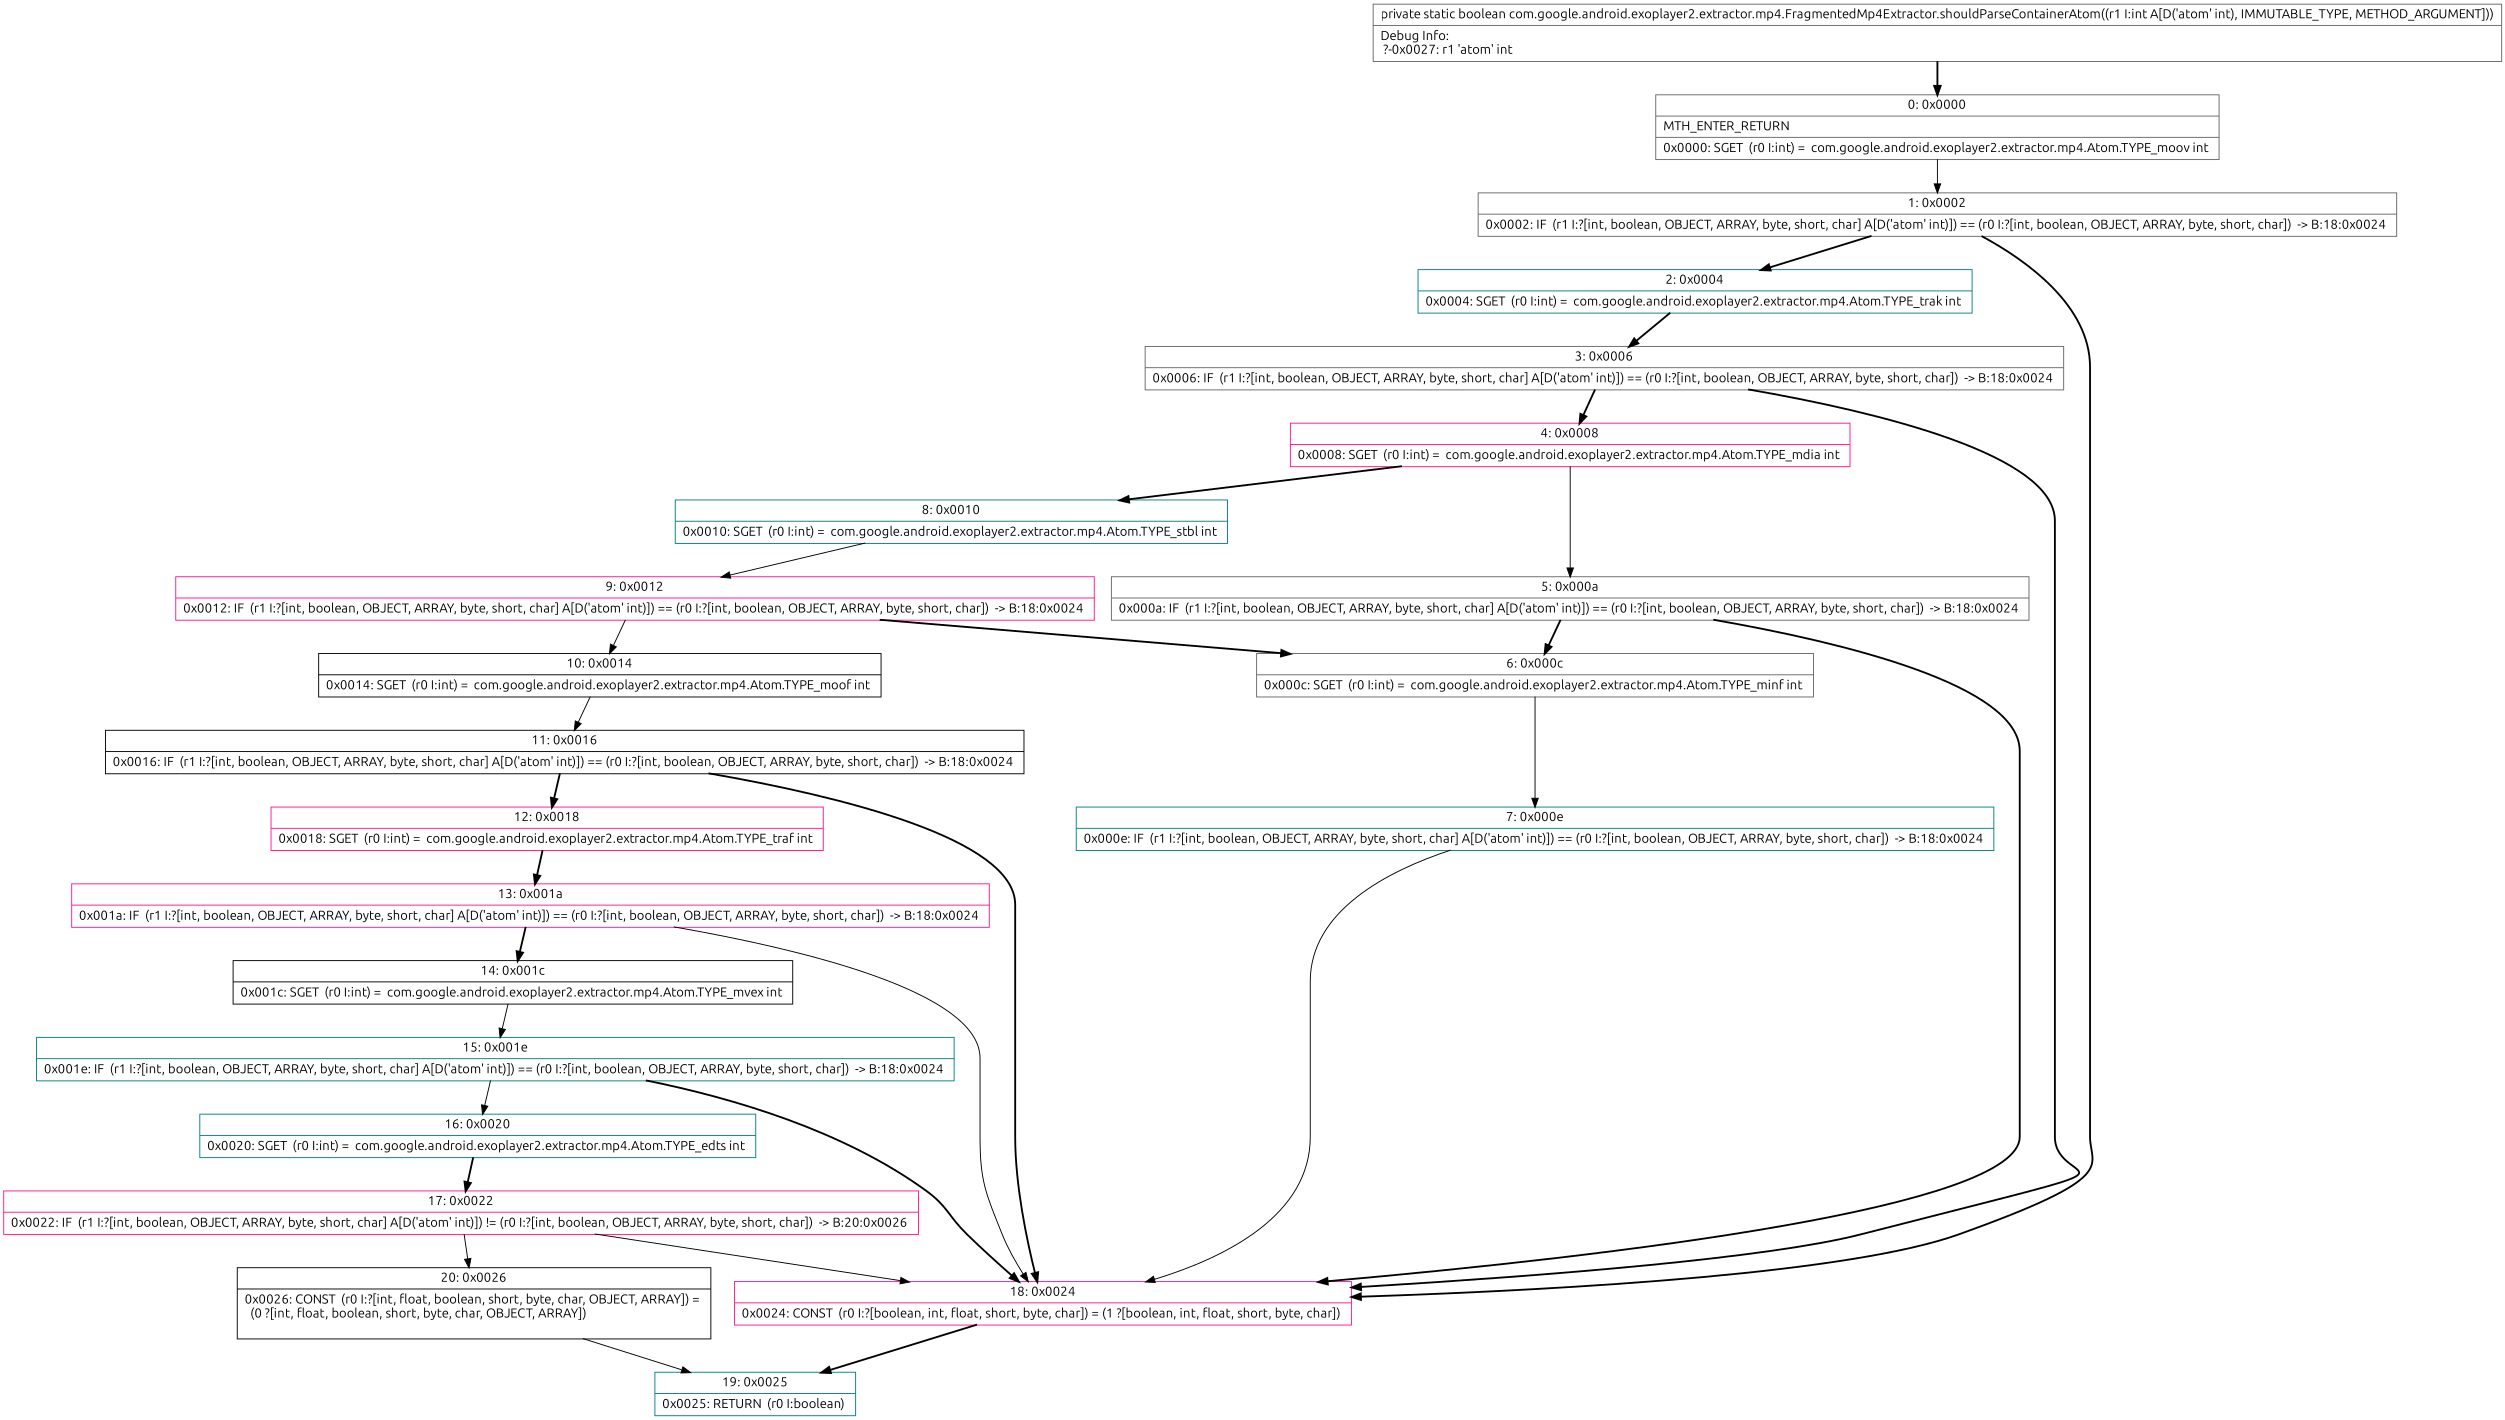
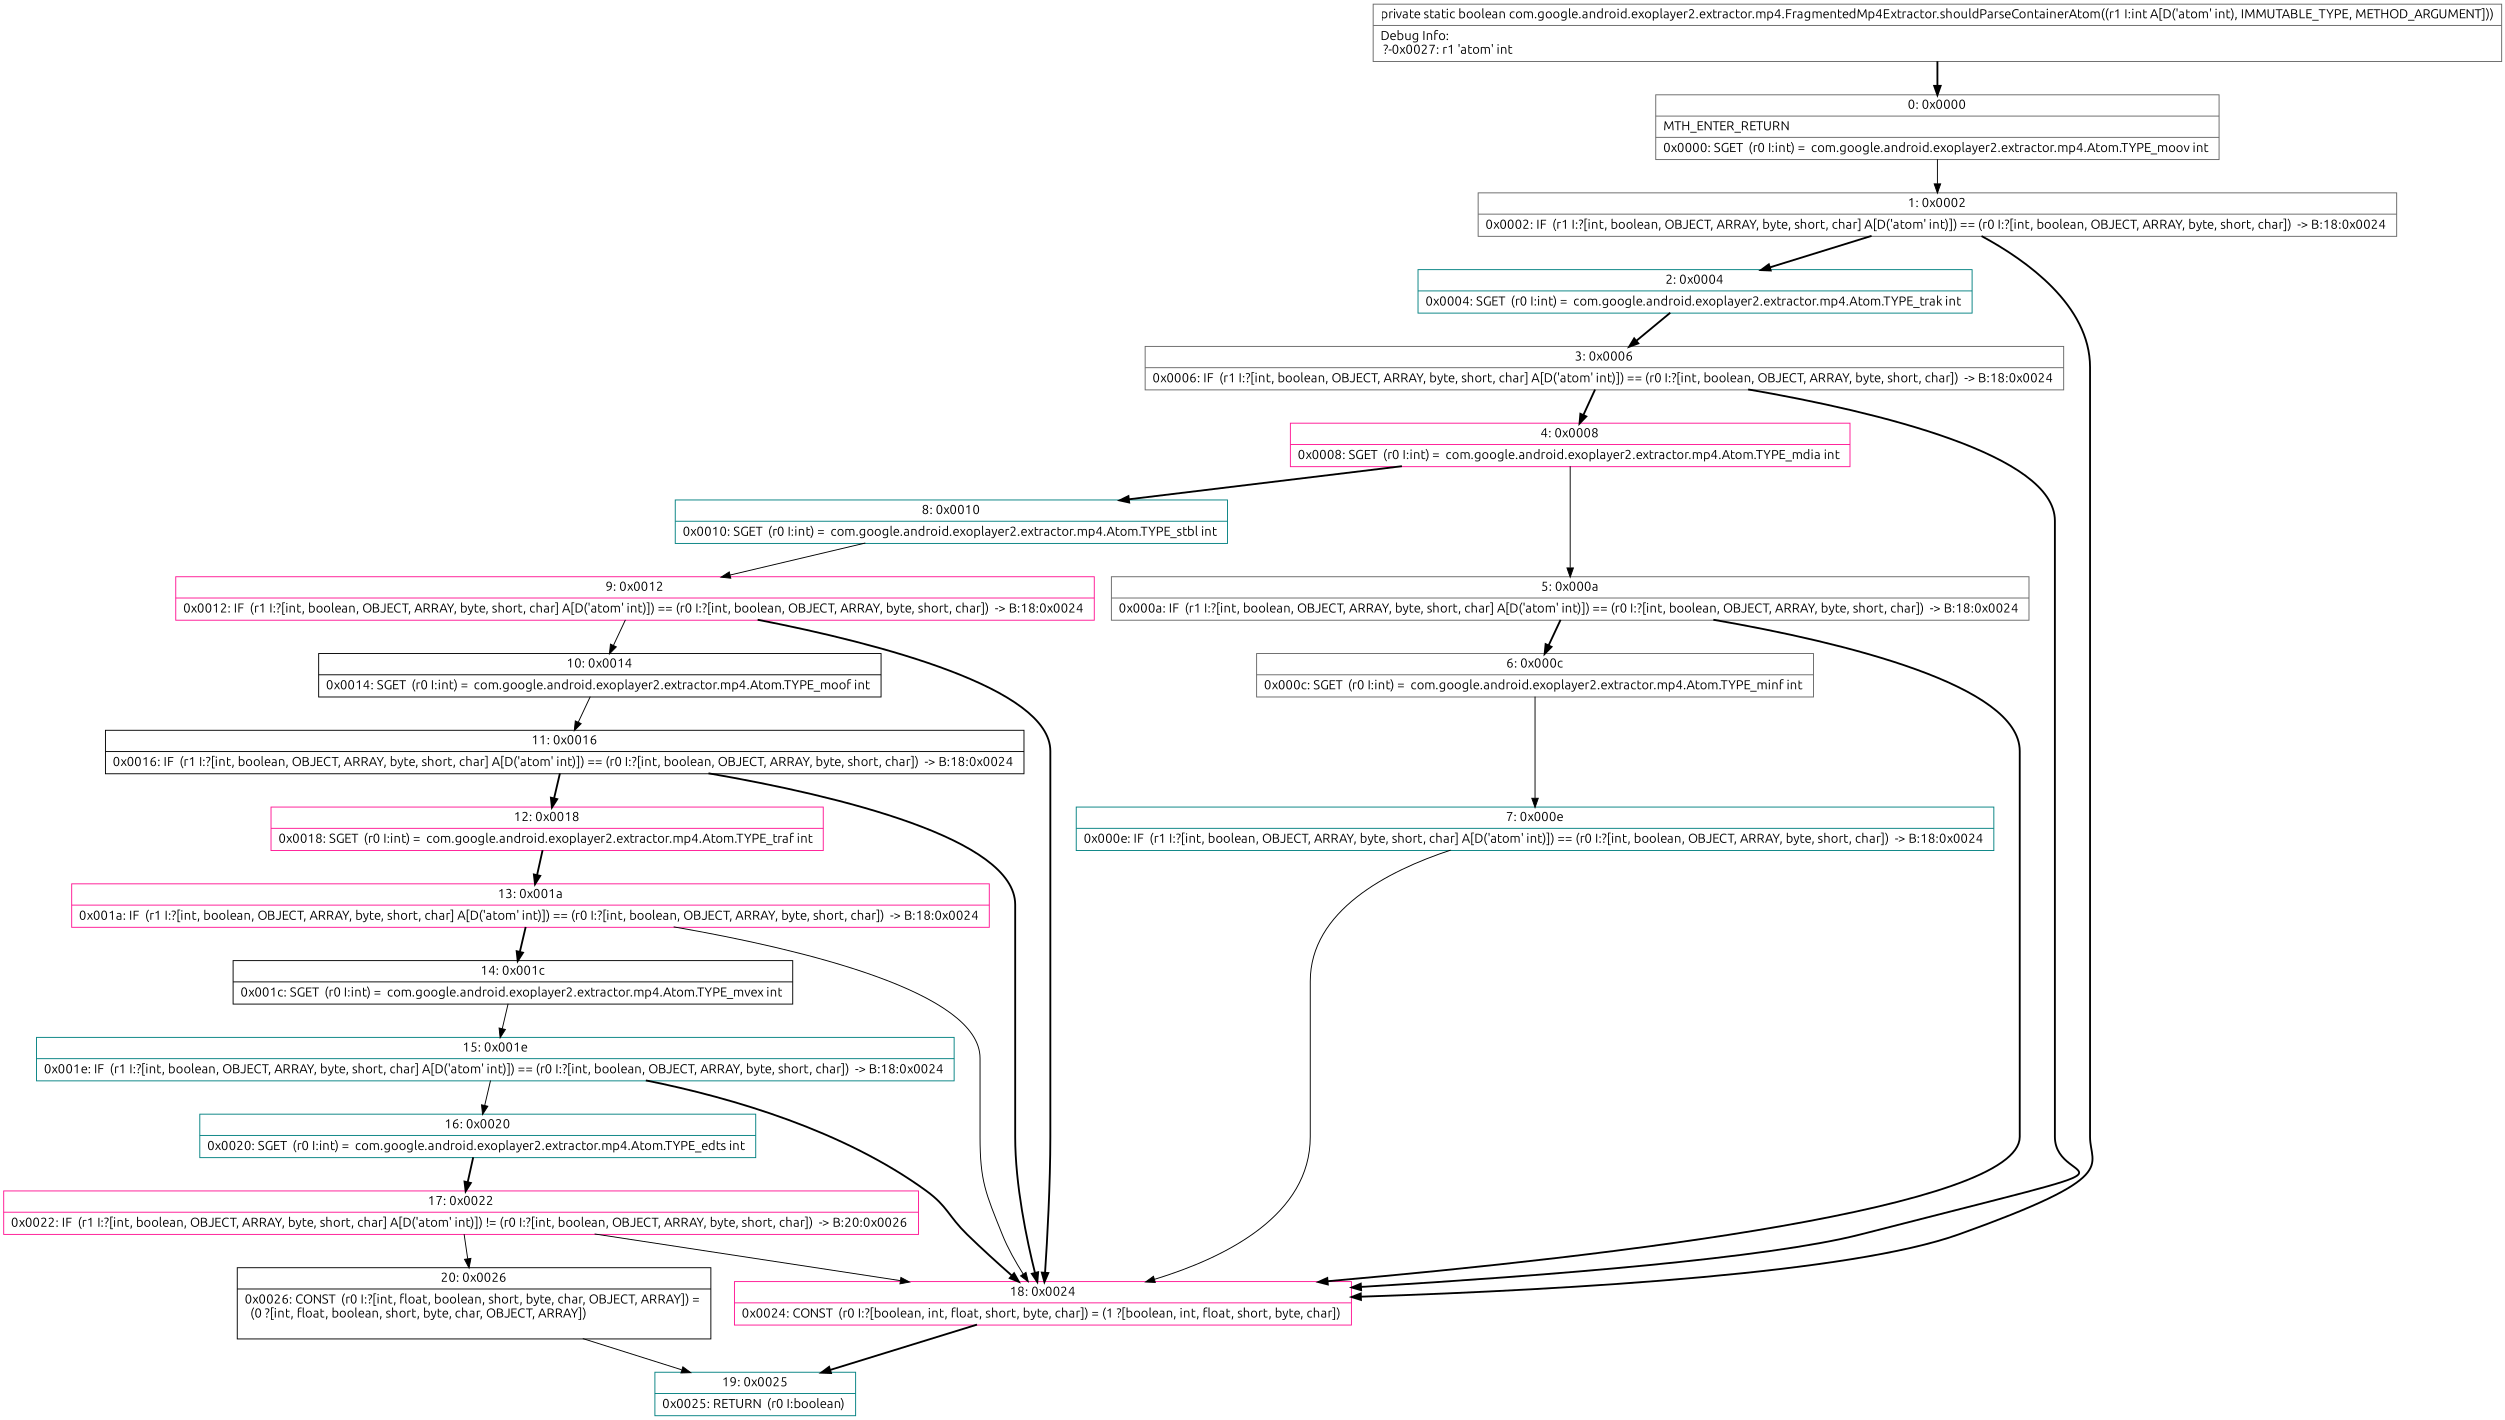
(1080, 636) -> (1050, 845)
